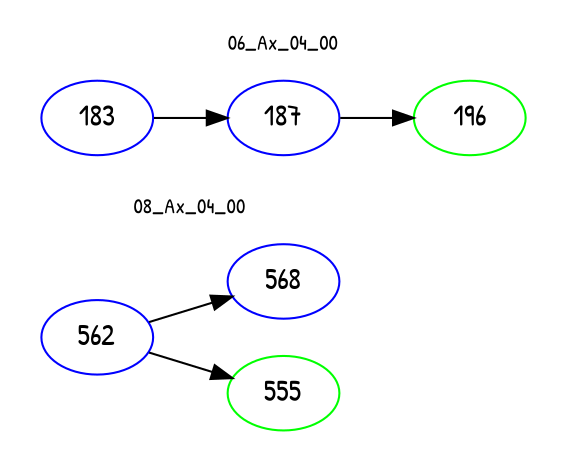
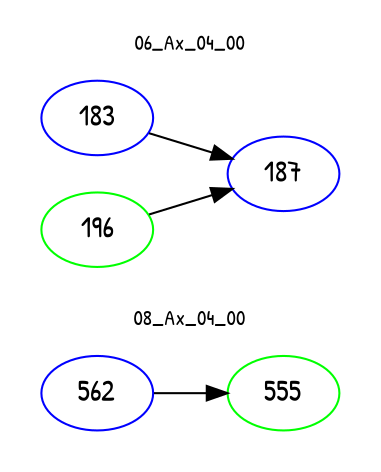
(367, 118) -> (181, 205)
(284, 281) -> none
